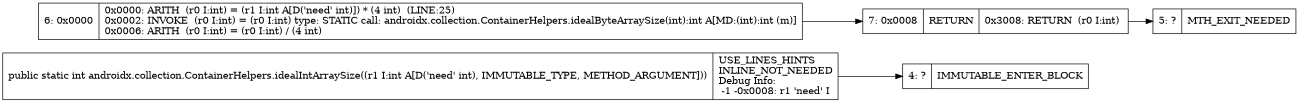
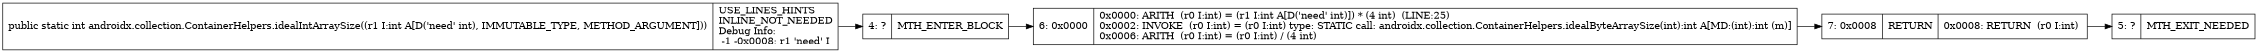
(1054, 21) -> (2013, 26)
none -> (1018, 26)
(1010, 76) -> (950, 26)
